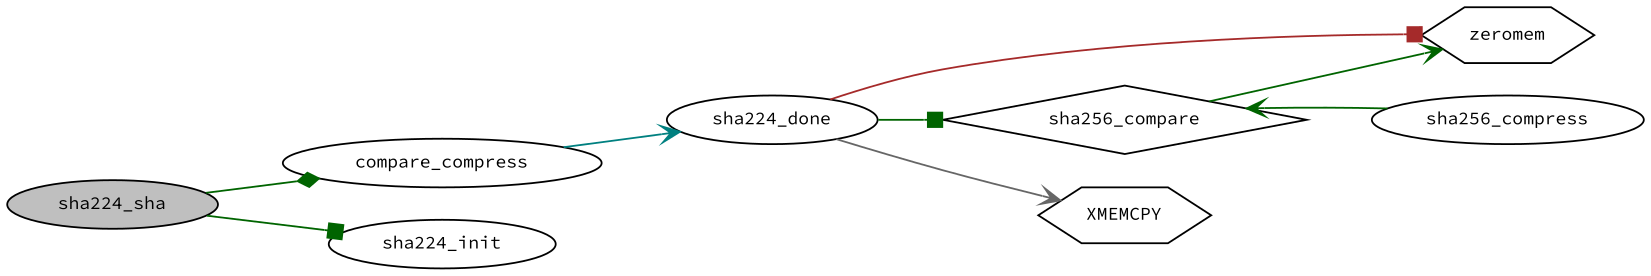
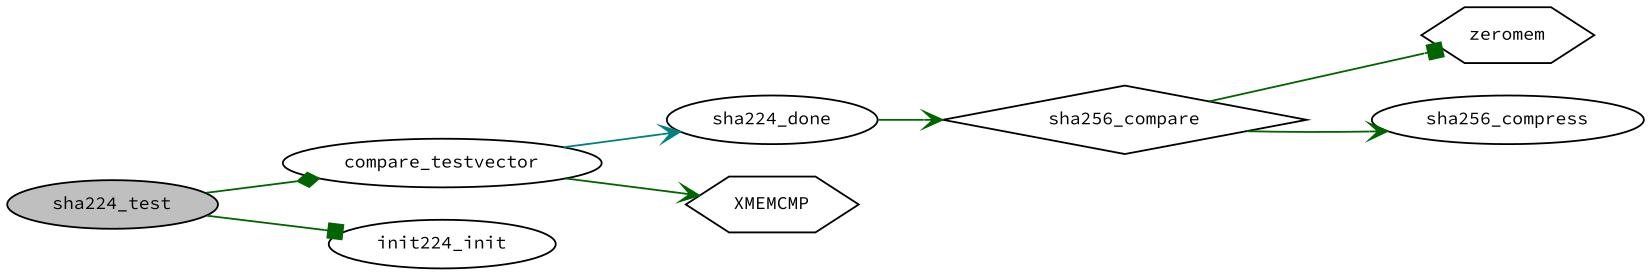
(1114, 47) -> none
(1317, 77) -> (1317, 77)
(1326, 108) -> (1308, 132)
(901, 120) -> (901, 120)
(442, 163) -> (442, 163)
(113, 204) -> (113, 204)
none -> (772, 204)
(1125, 215) -> none
(442, 244) -> (442, 244)
